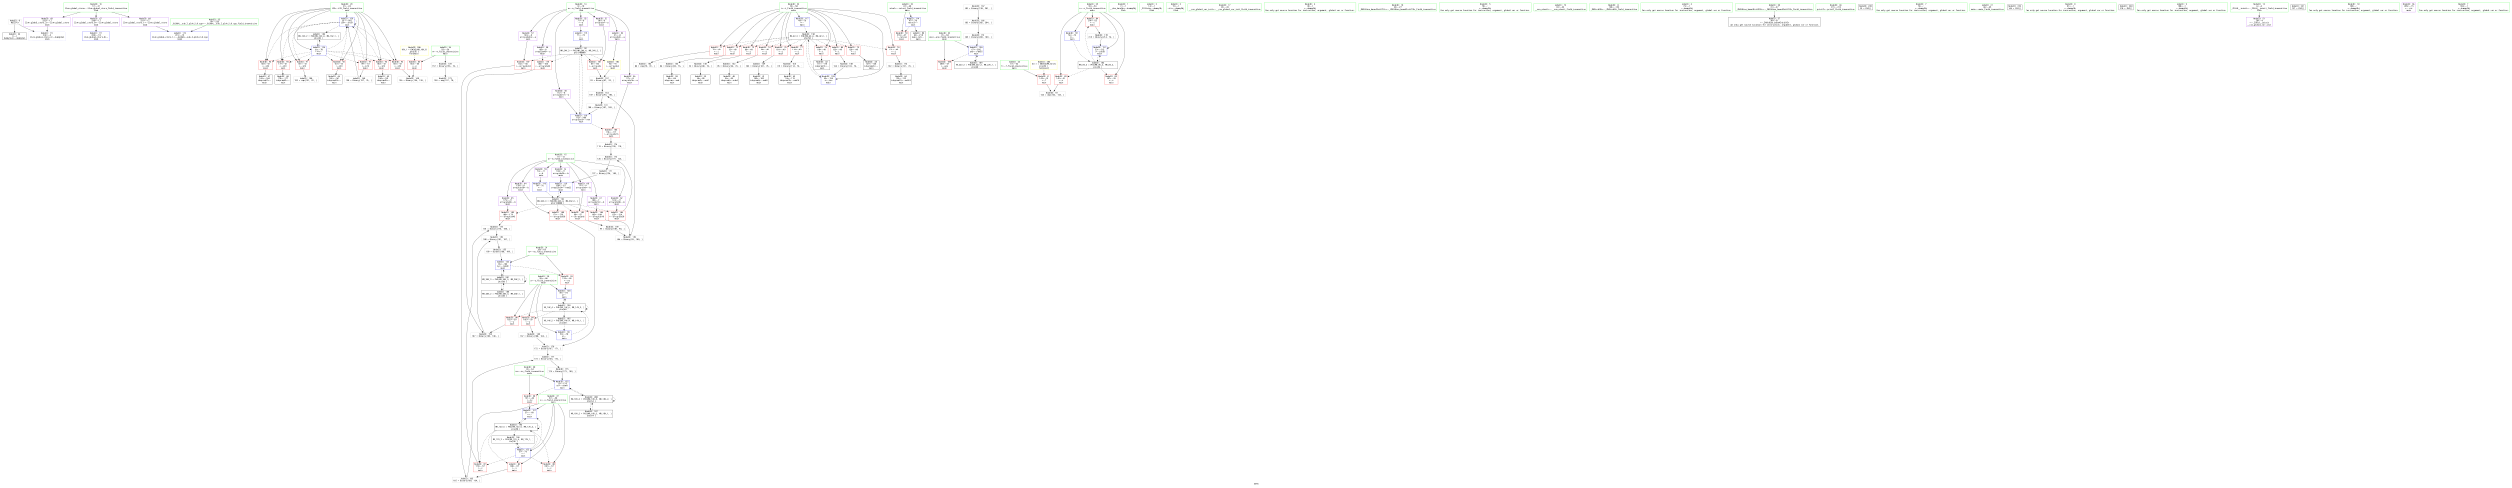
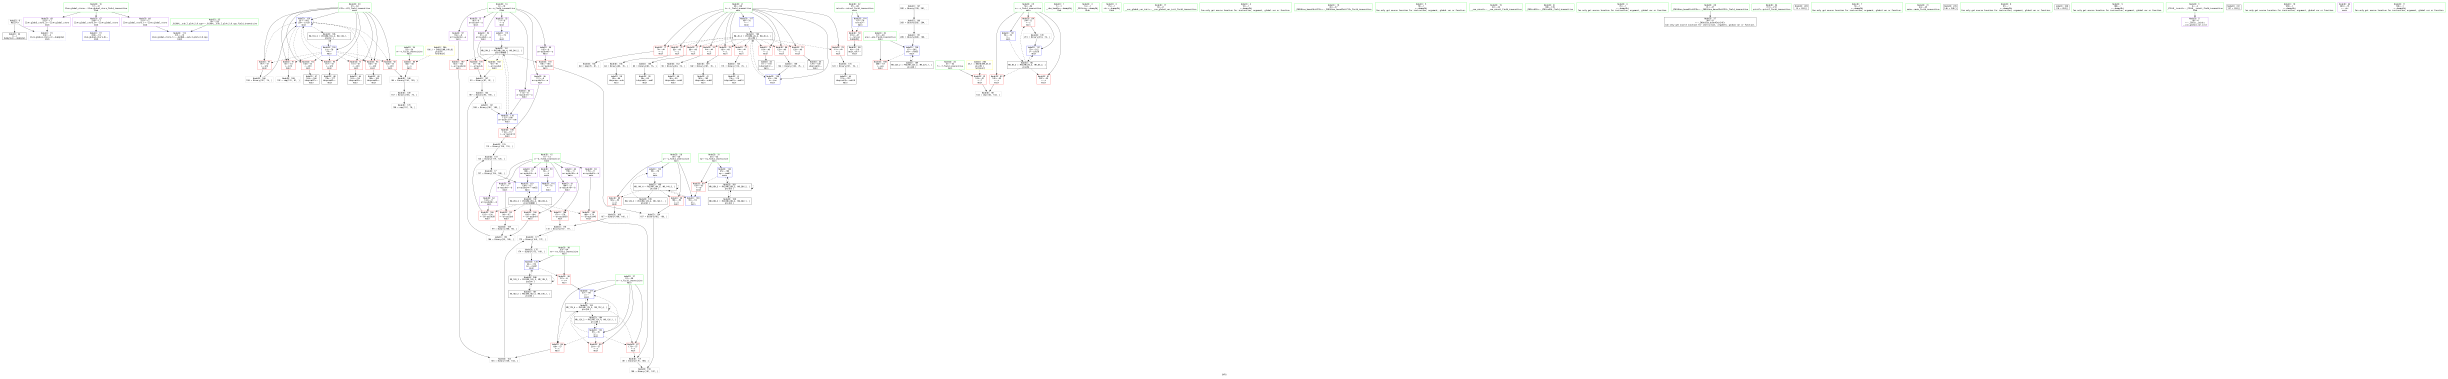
(915, 28) -> (855, 43)
(902, 39) -> (855, 39)
(445, 58) -> (404, 86)
(500, 251) -> none
